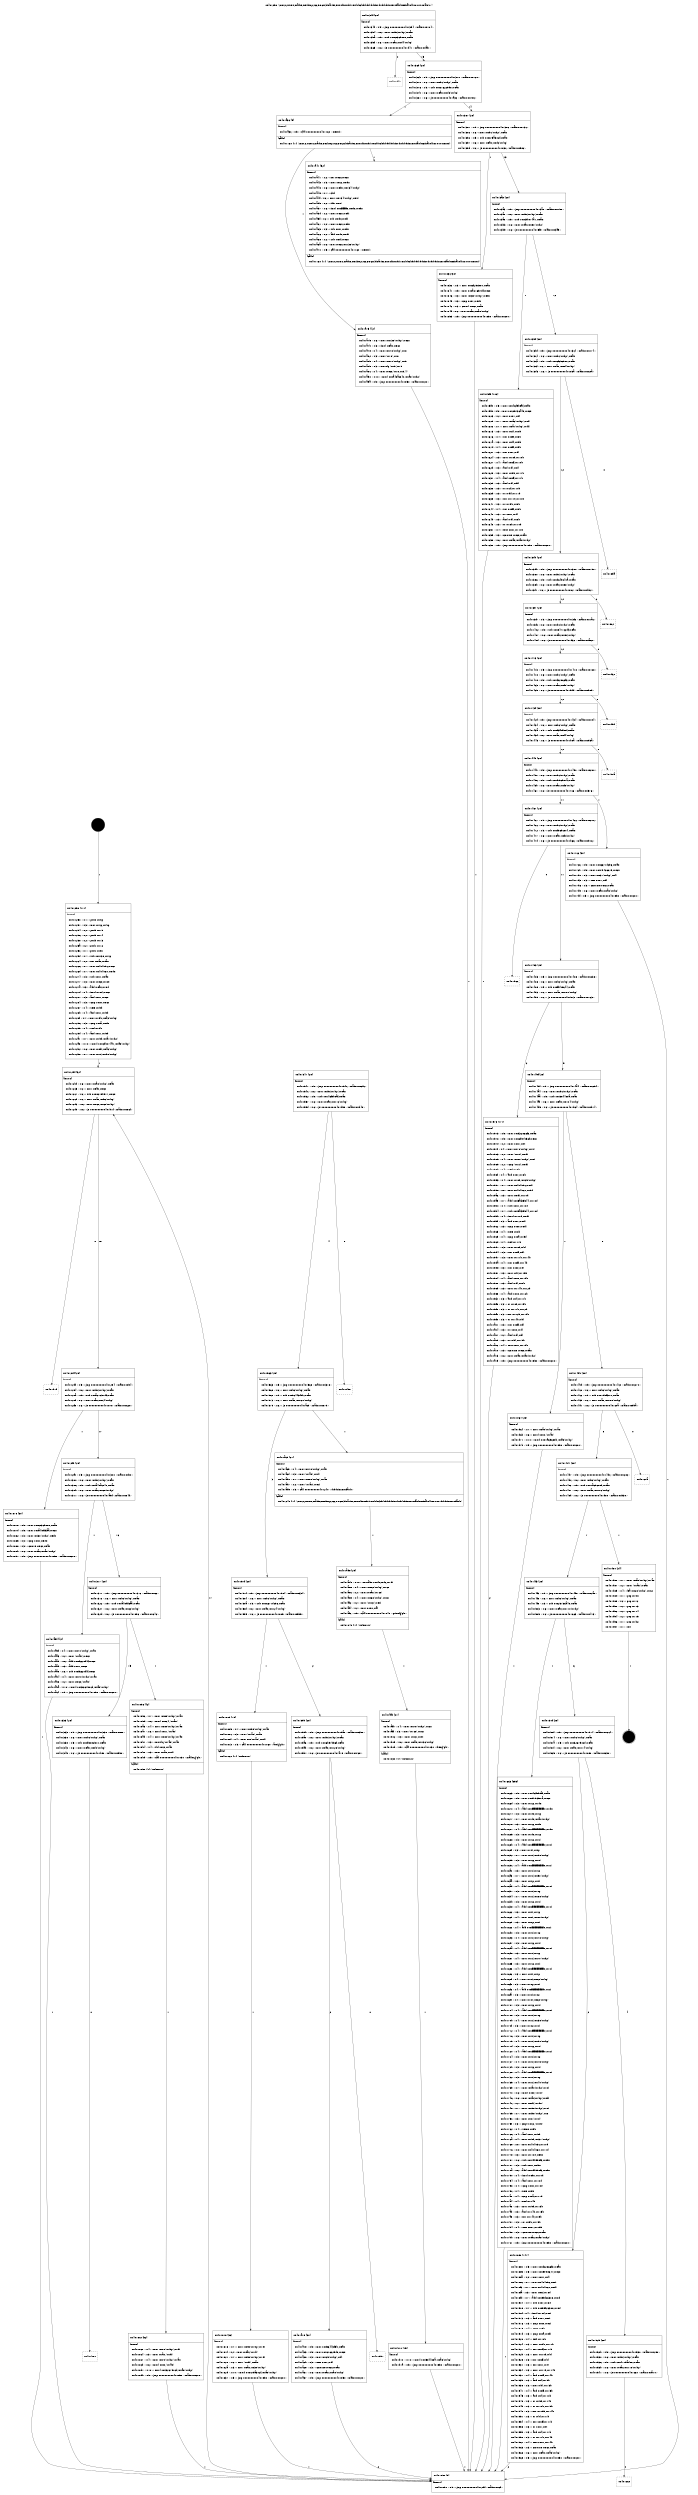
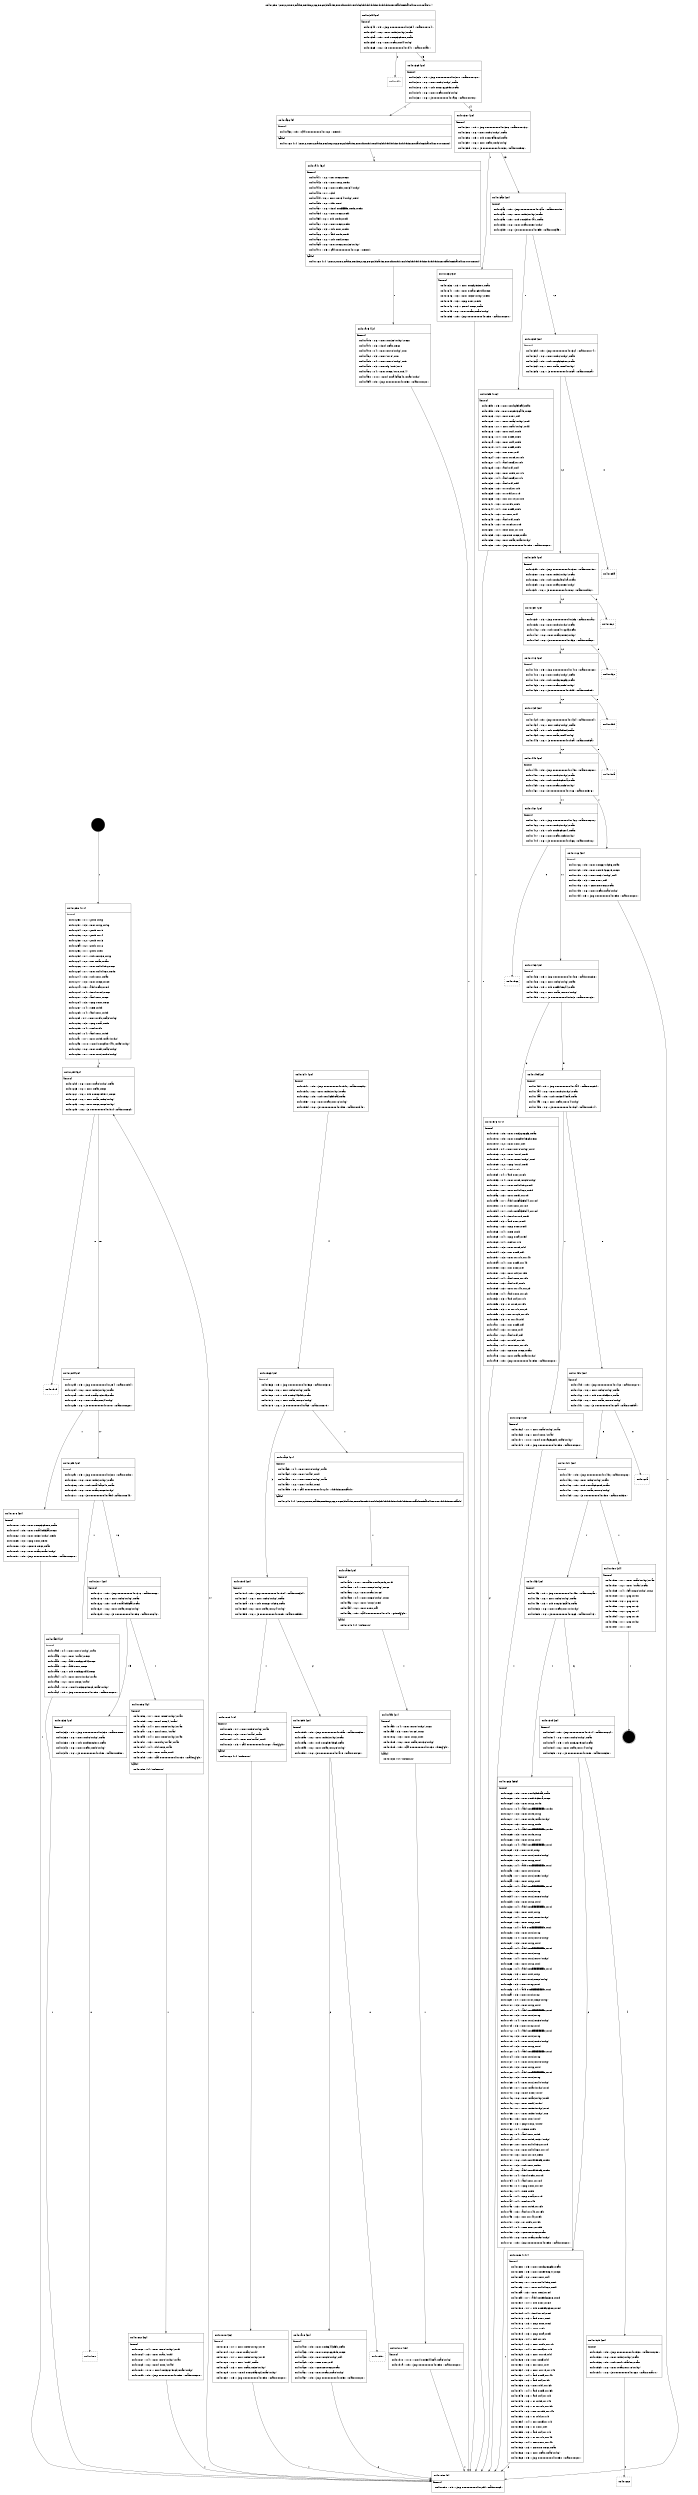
(293, 244) -> (393, 294)
(344, 1389) -> none
